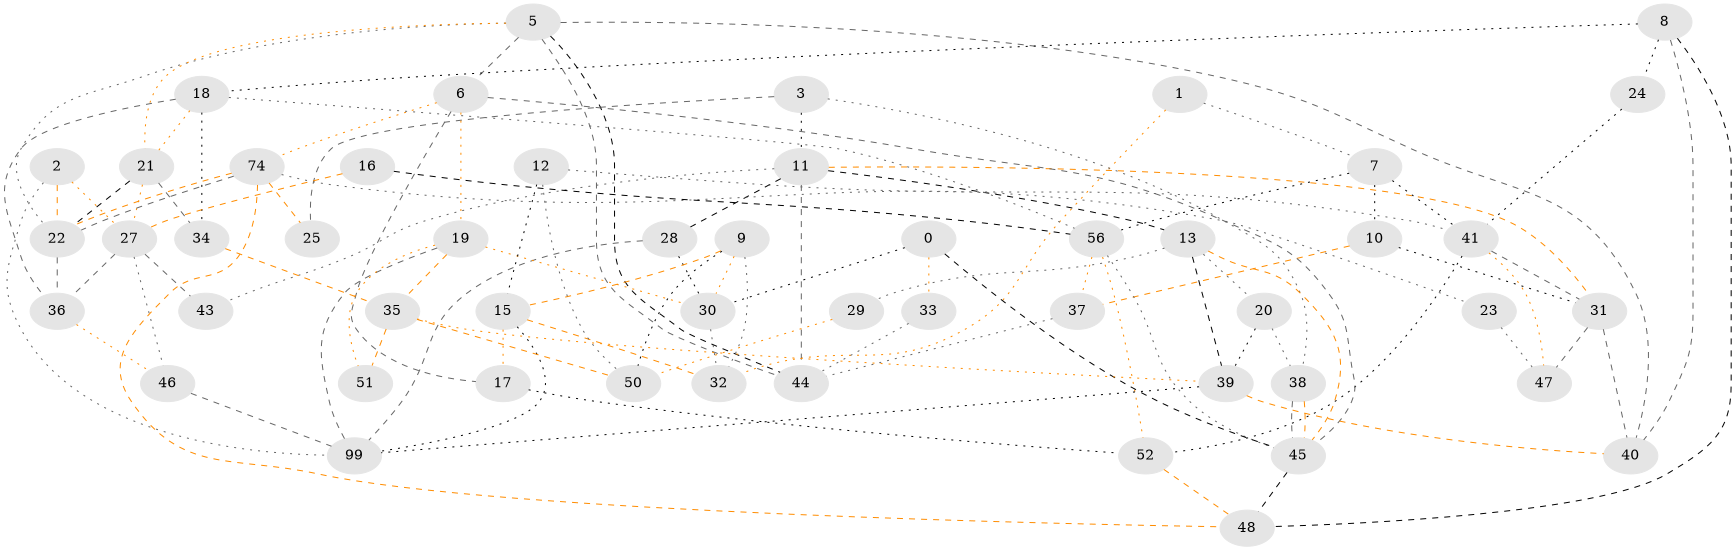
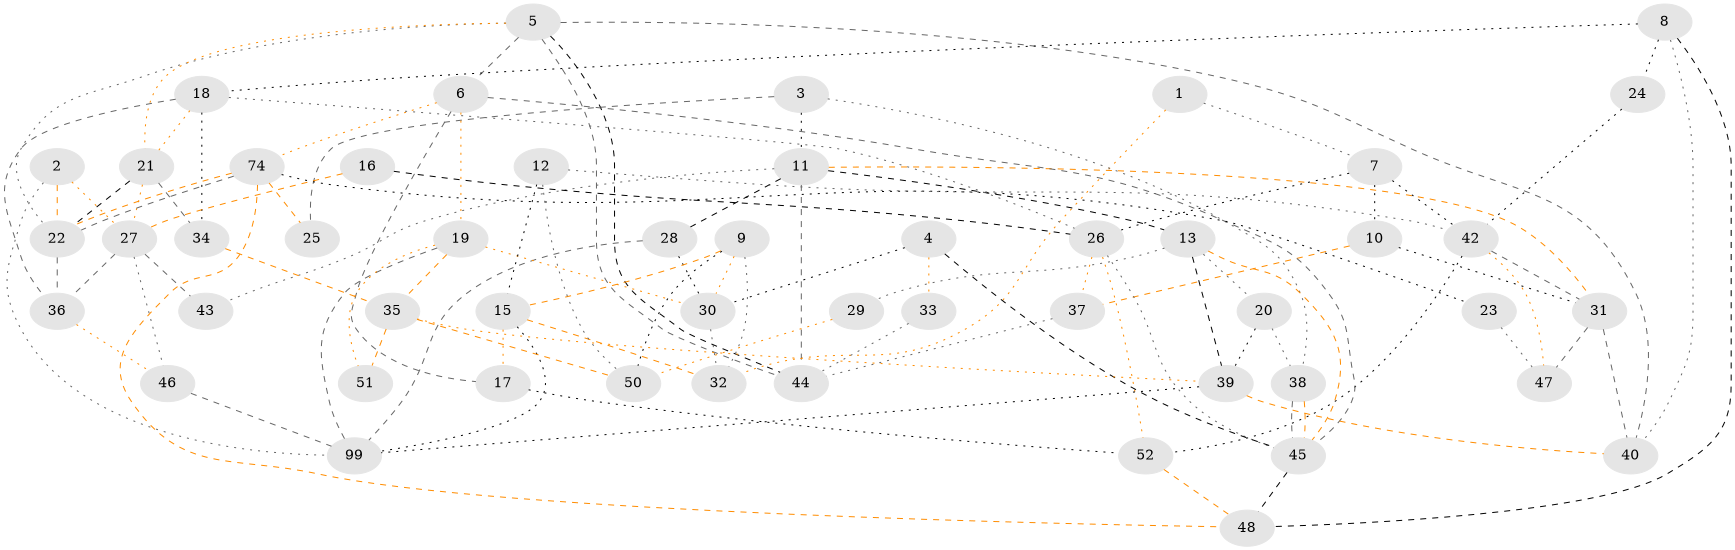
(820, 194) -> (820, 194)
(929, 239) -> (929, 239)
(1097, 239) -> (1097, 239)
(1471, 239) -> (1471, 239)
(1693, 245) -> (1693, 245)
